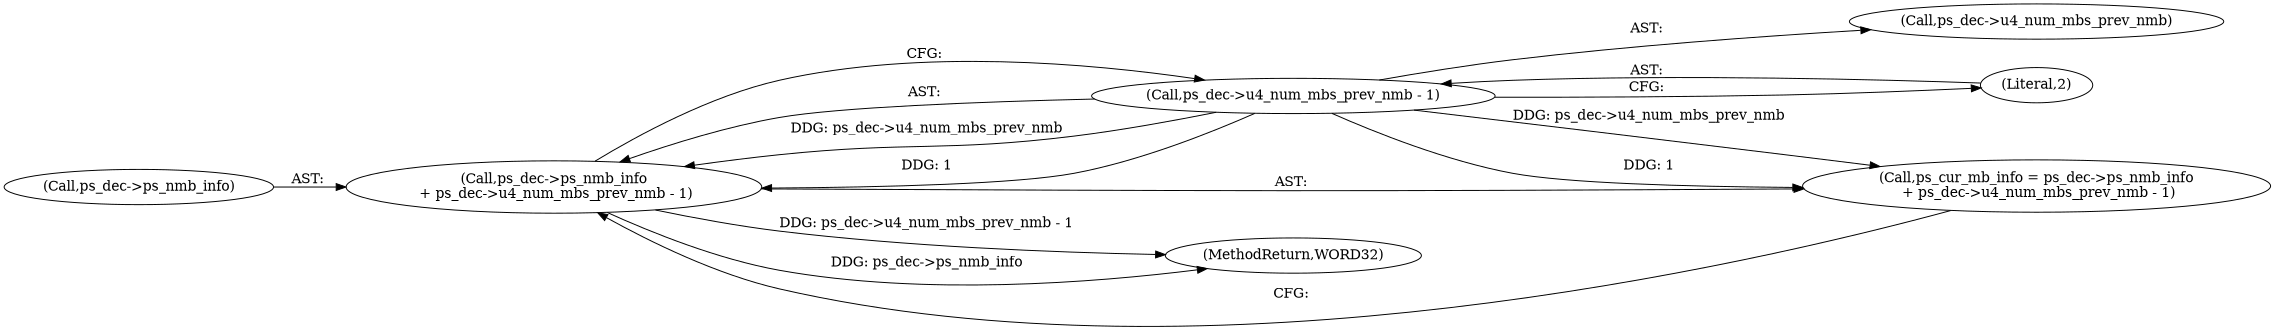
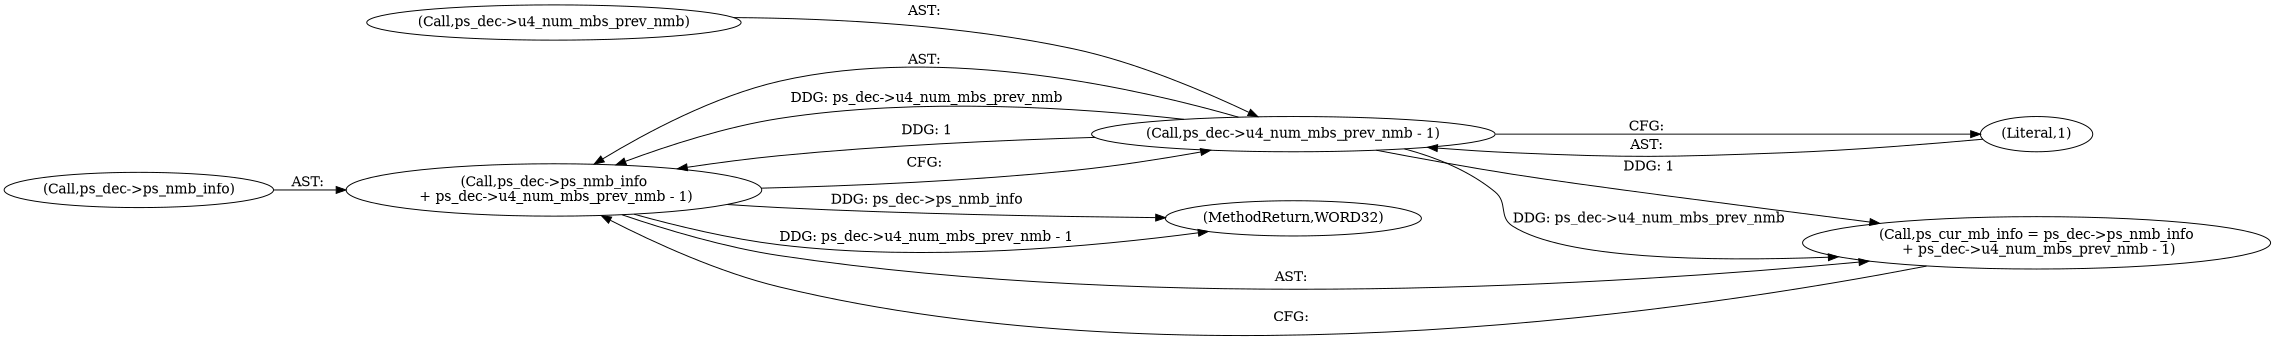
(1619, 49) -> (997, 35)
(2037, 85) -> (2037, 134)
